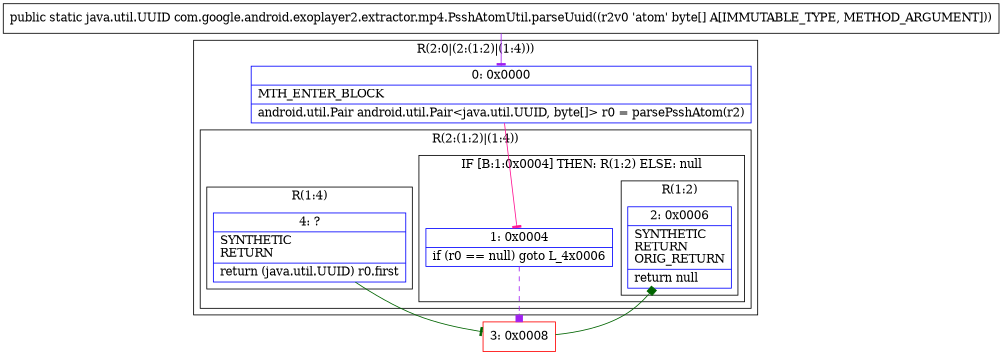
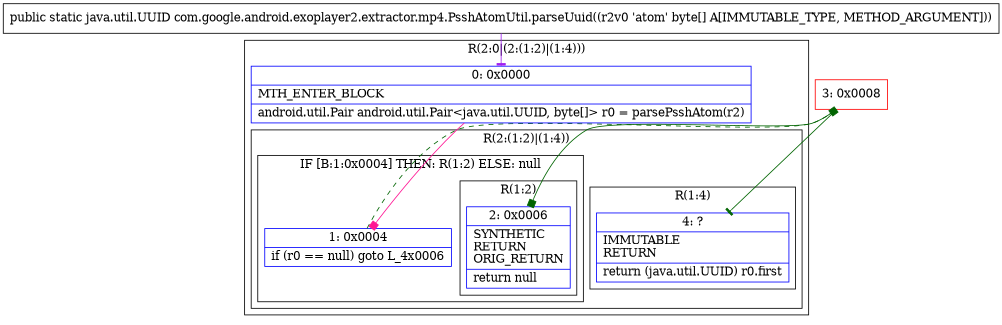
(511, 174) -> (418, 171)
(256, 241) -> (642, 241)
(519, 290) -> (576, 124)
(430, 320) -> (784, 160)
